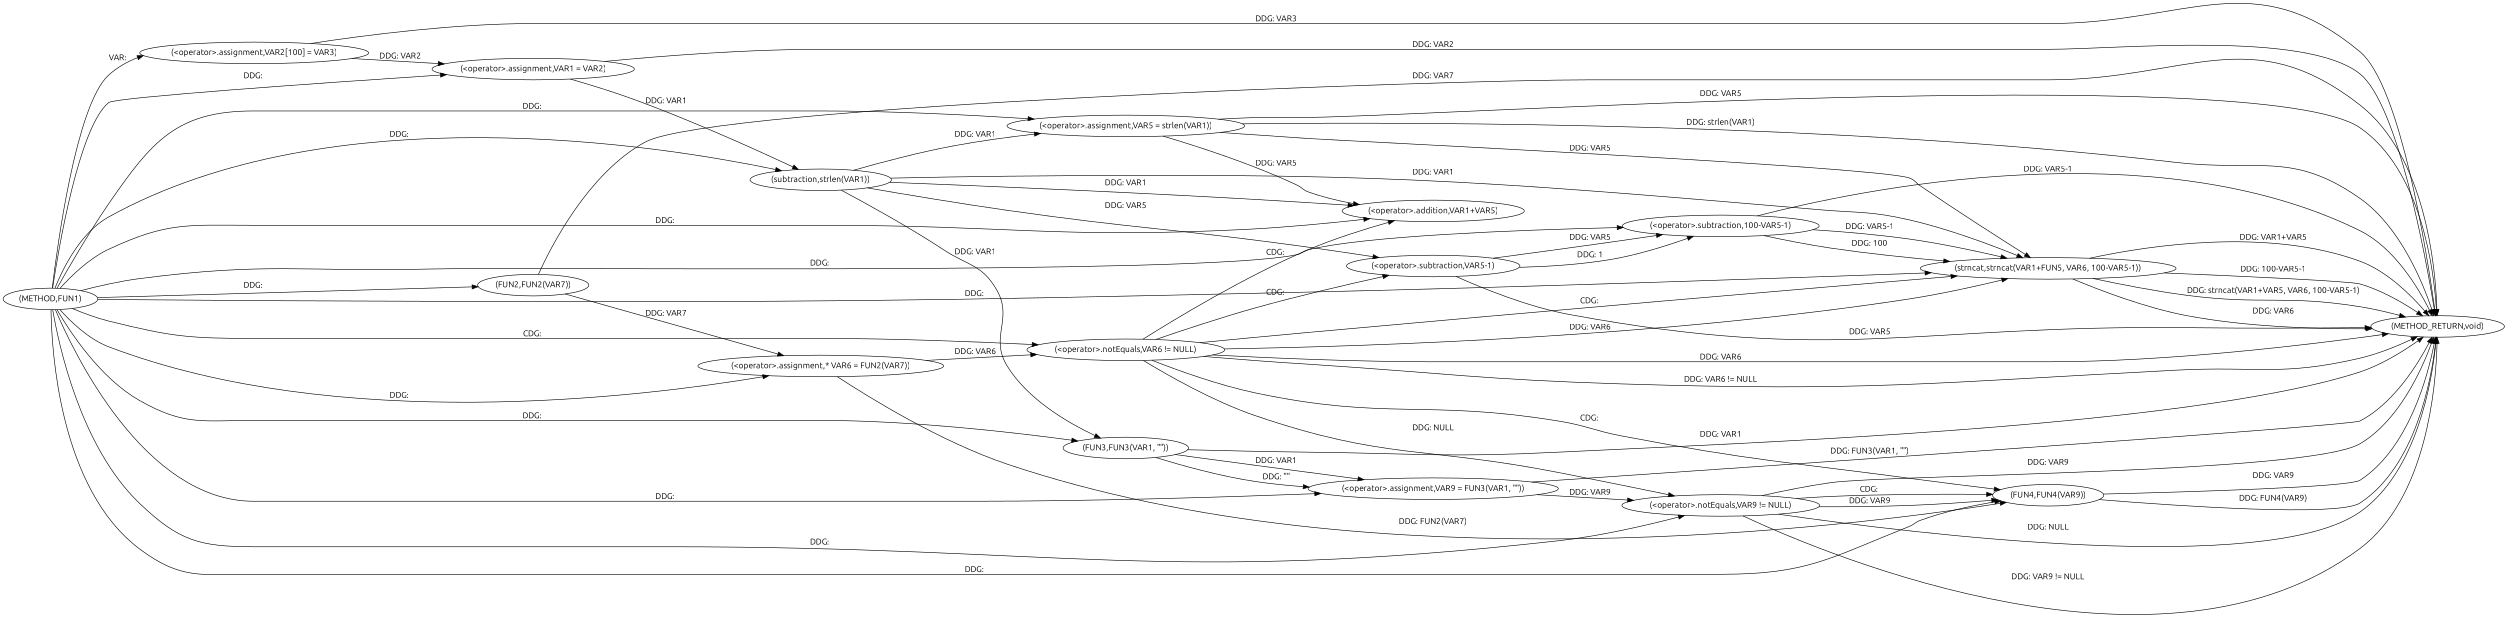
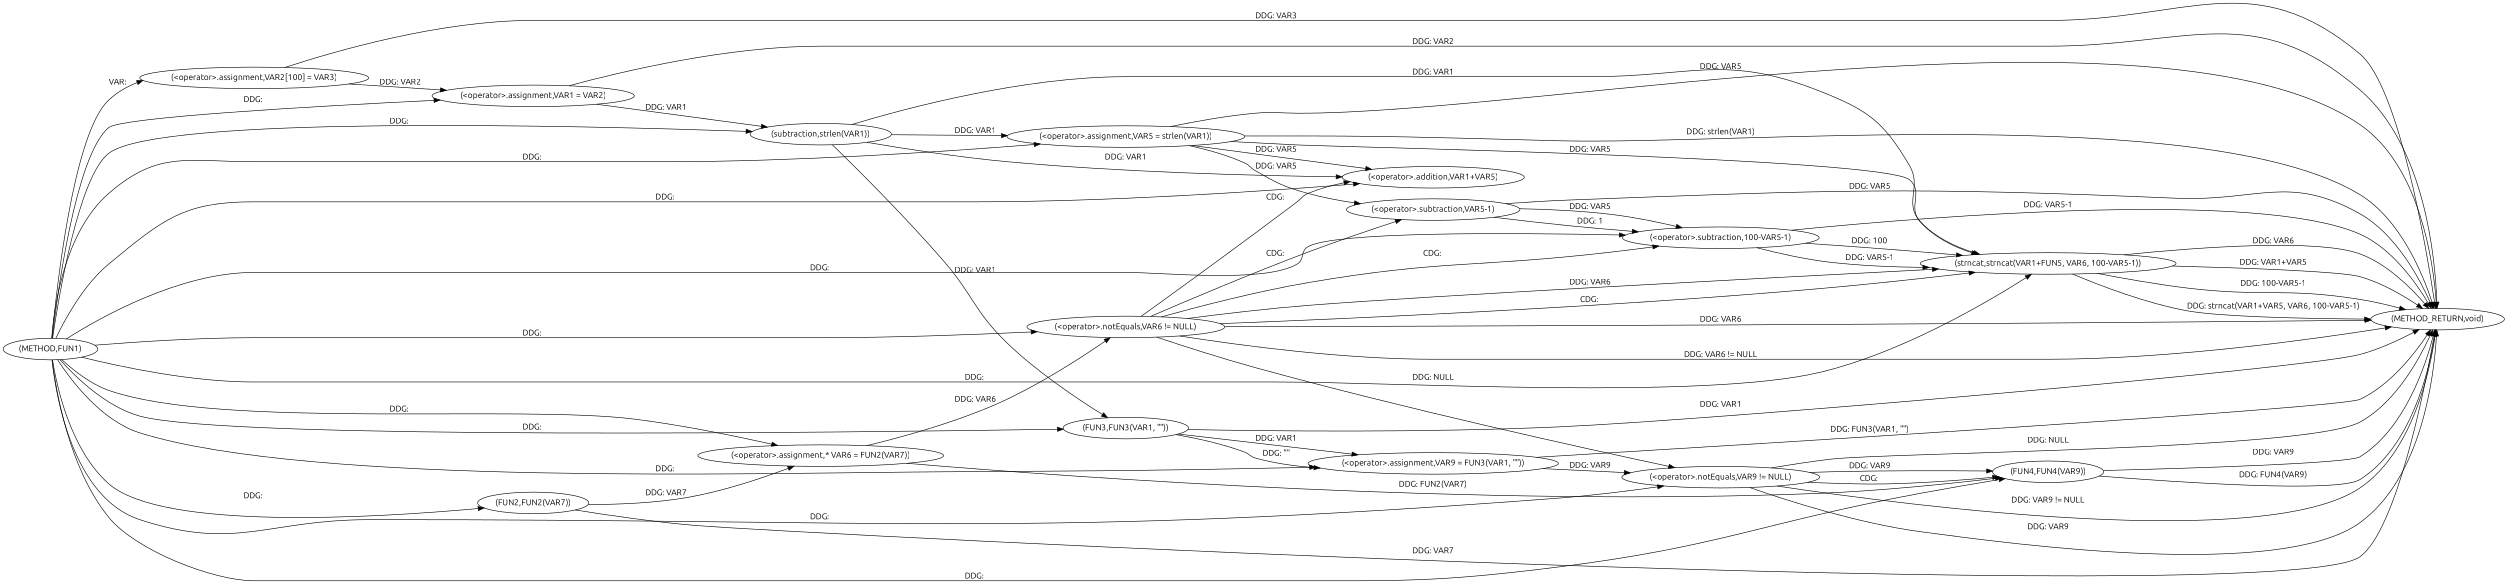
(1120, 225) -> (1274, 181)
(533, 334) -> (533, 333)
(1572, 424) -> (1405, 269)
